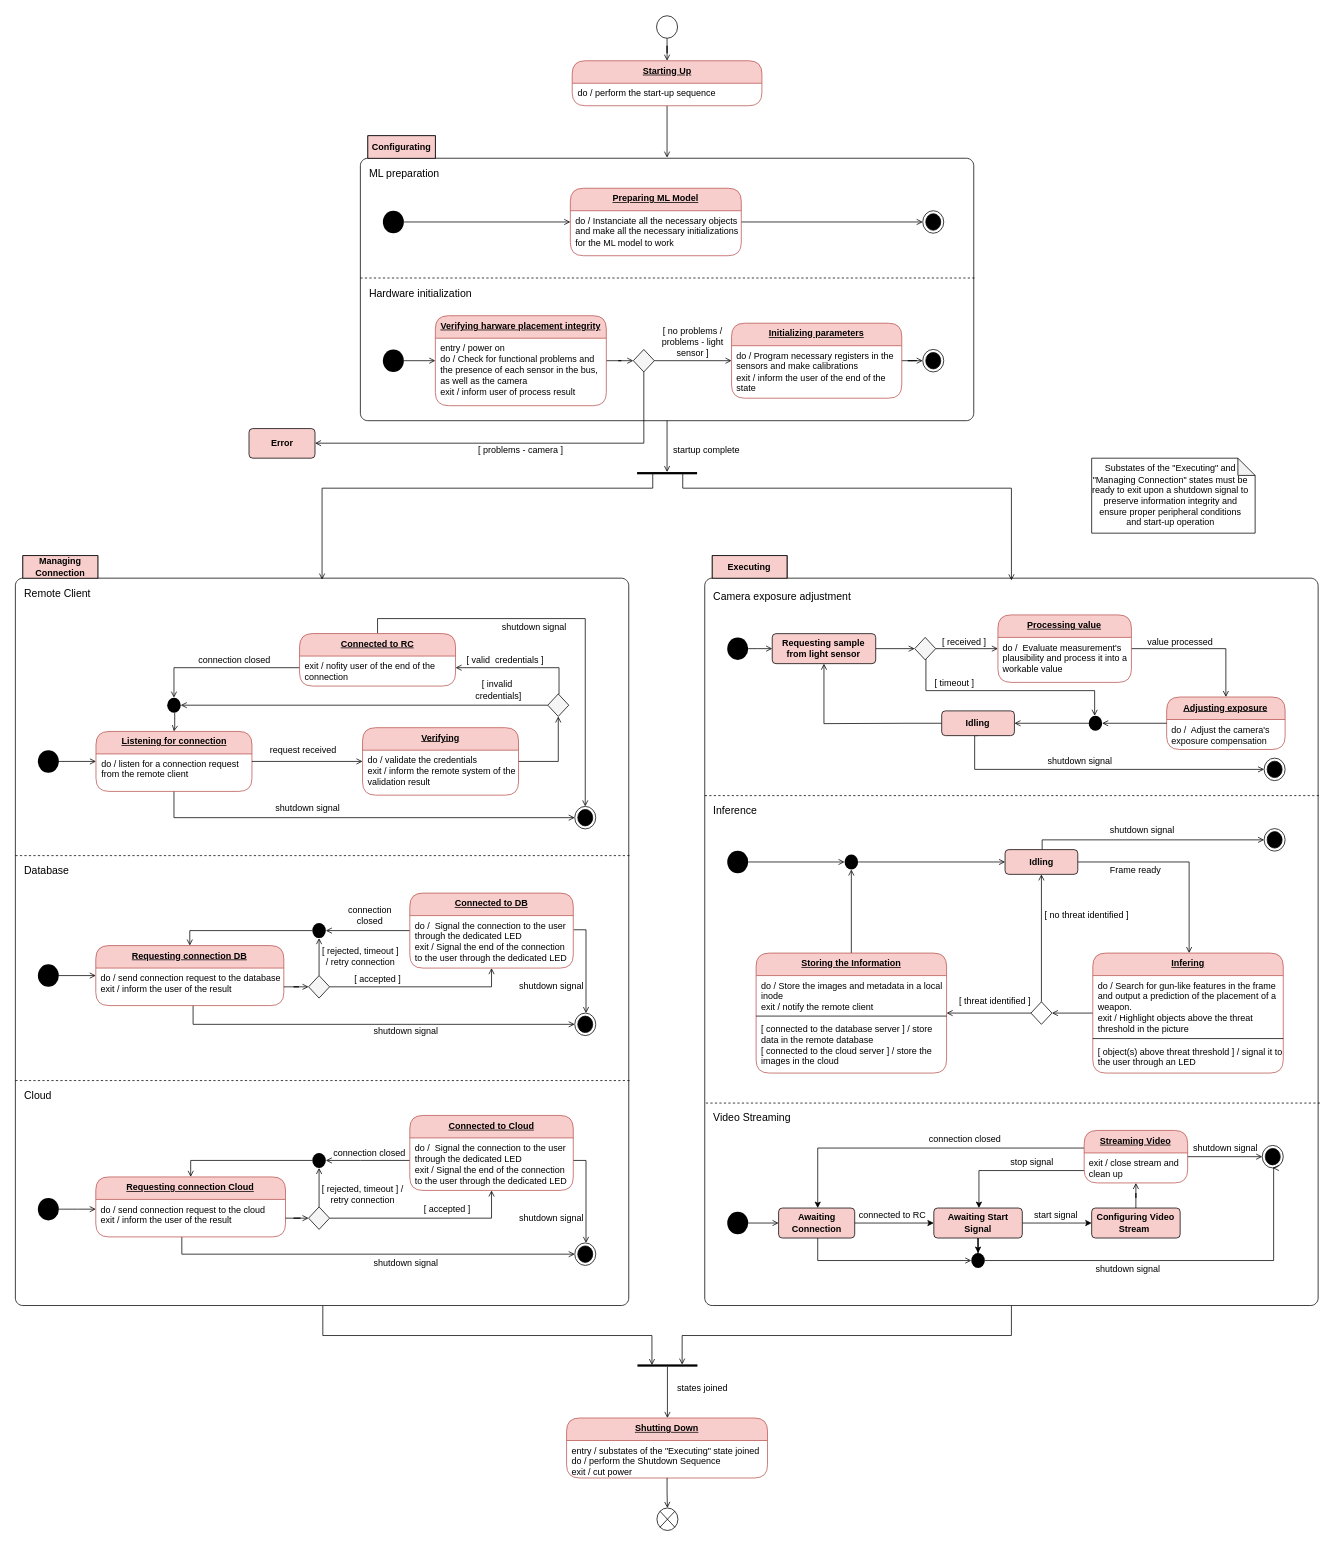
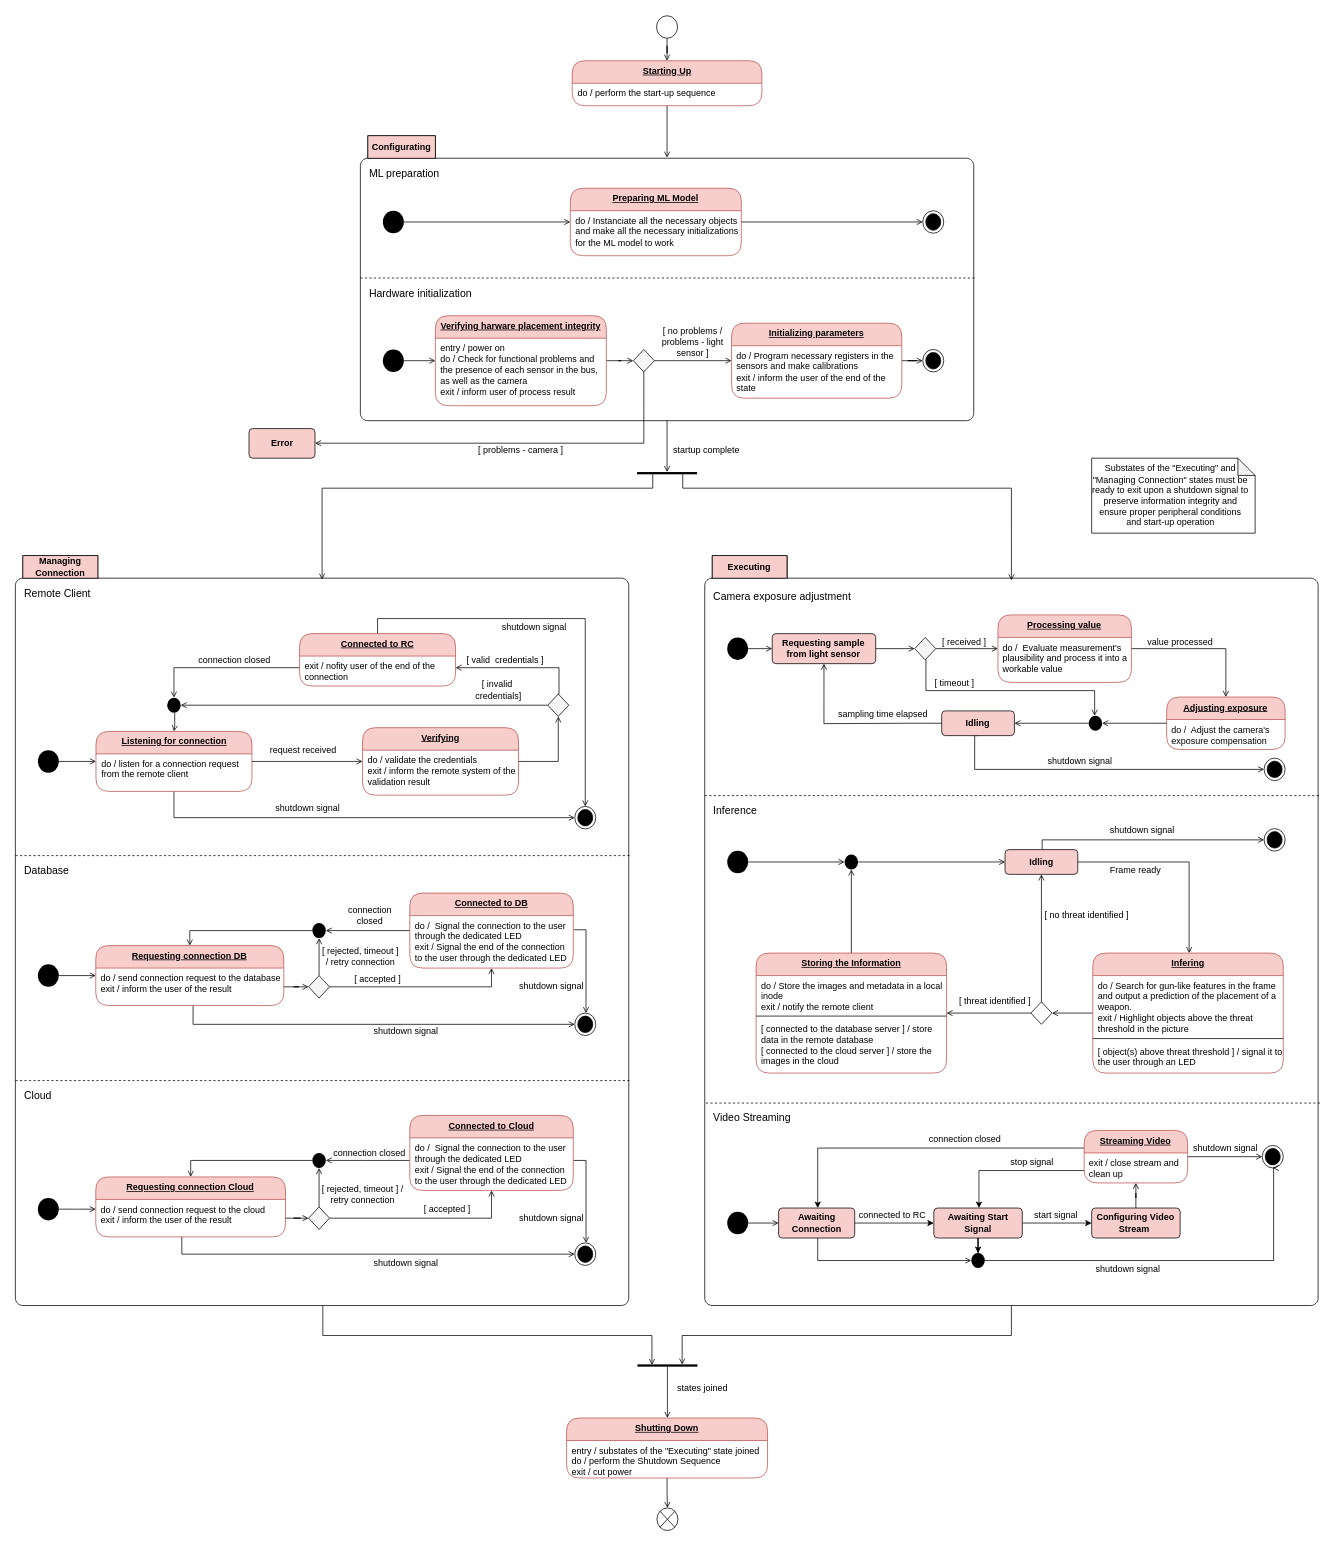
none -> (885, 714)
